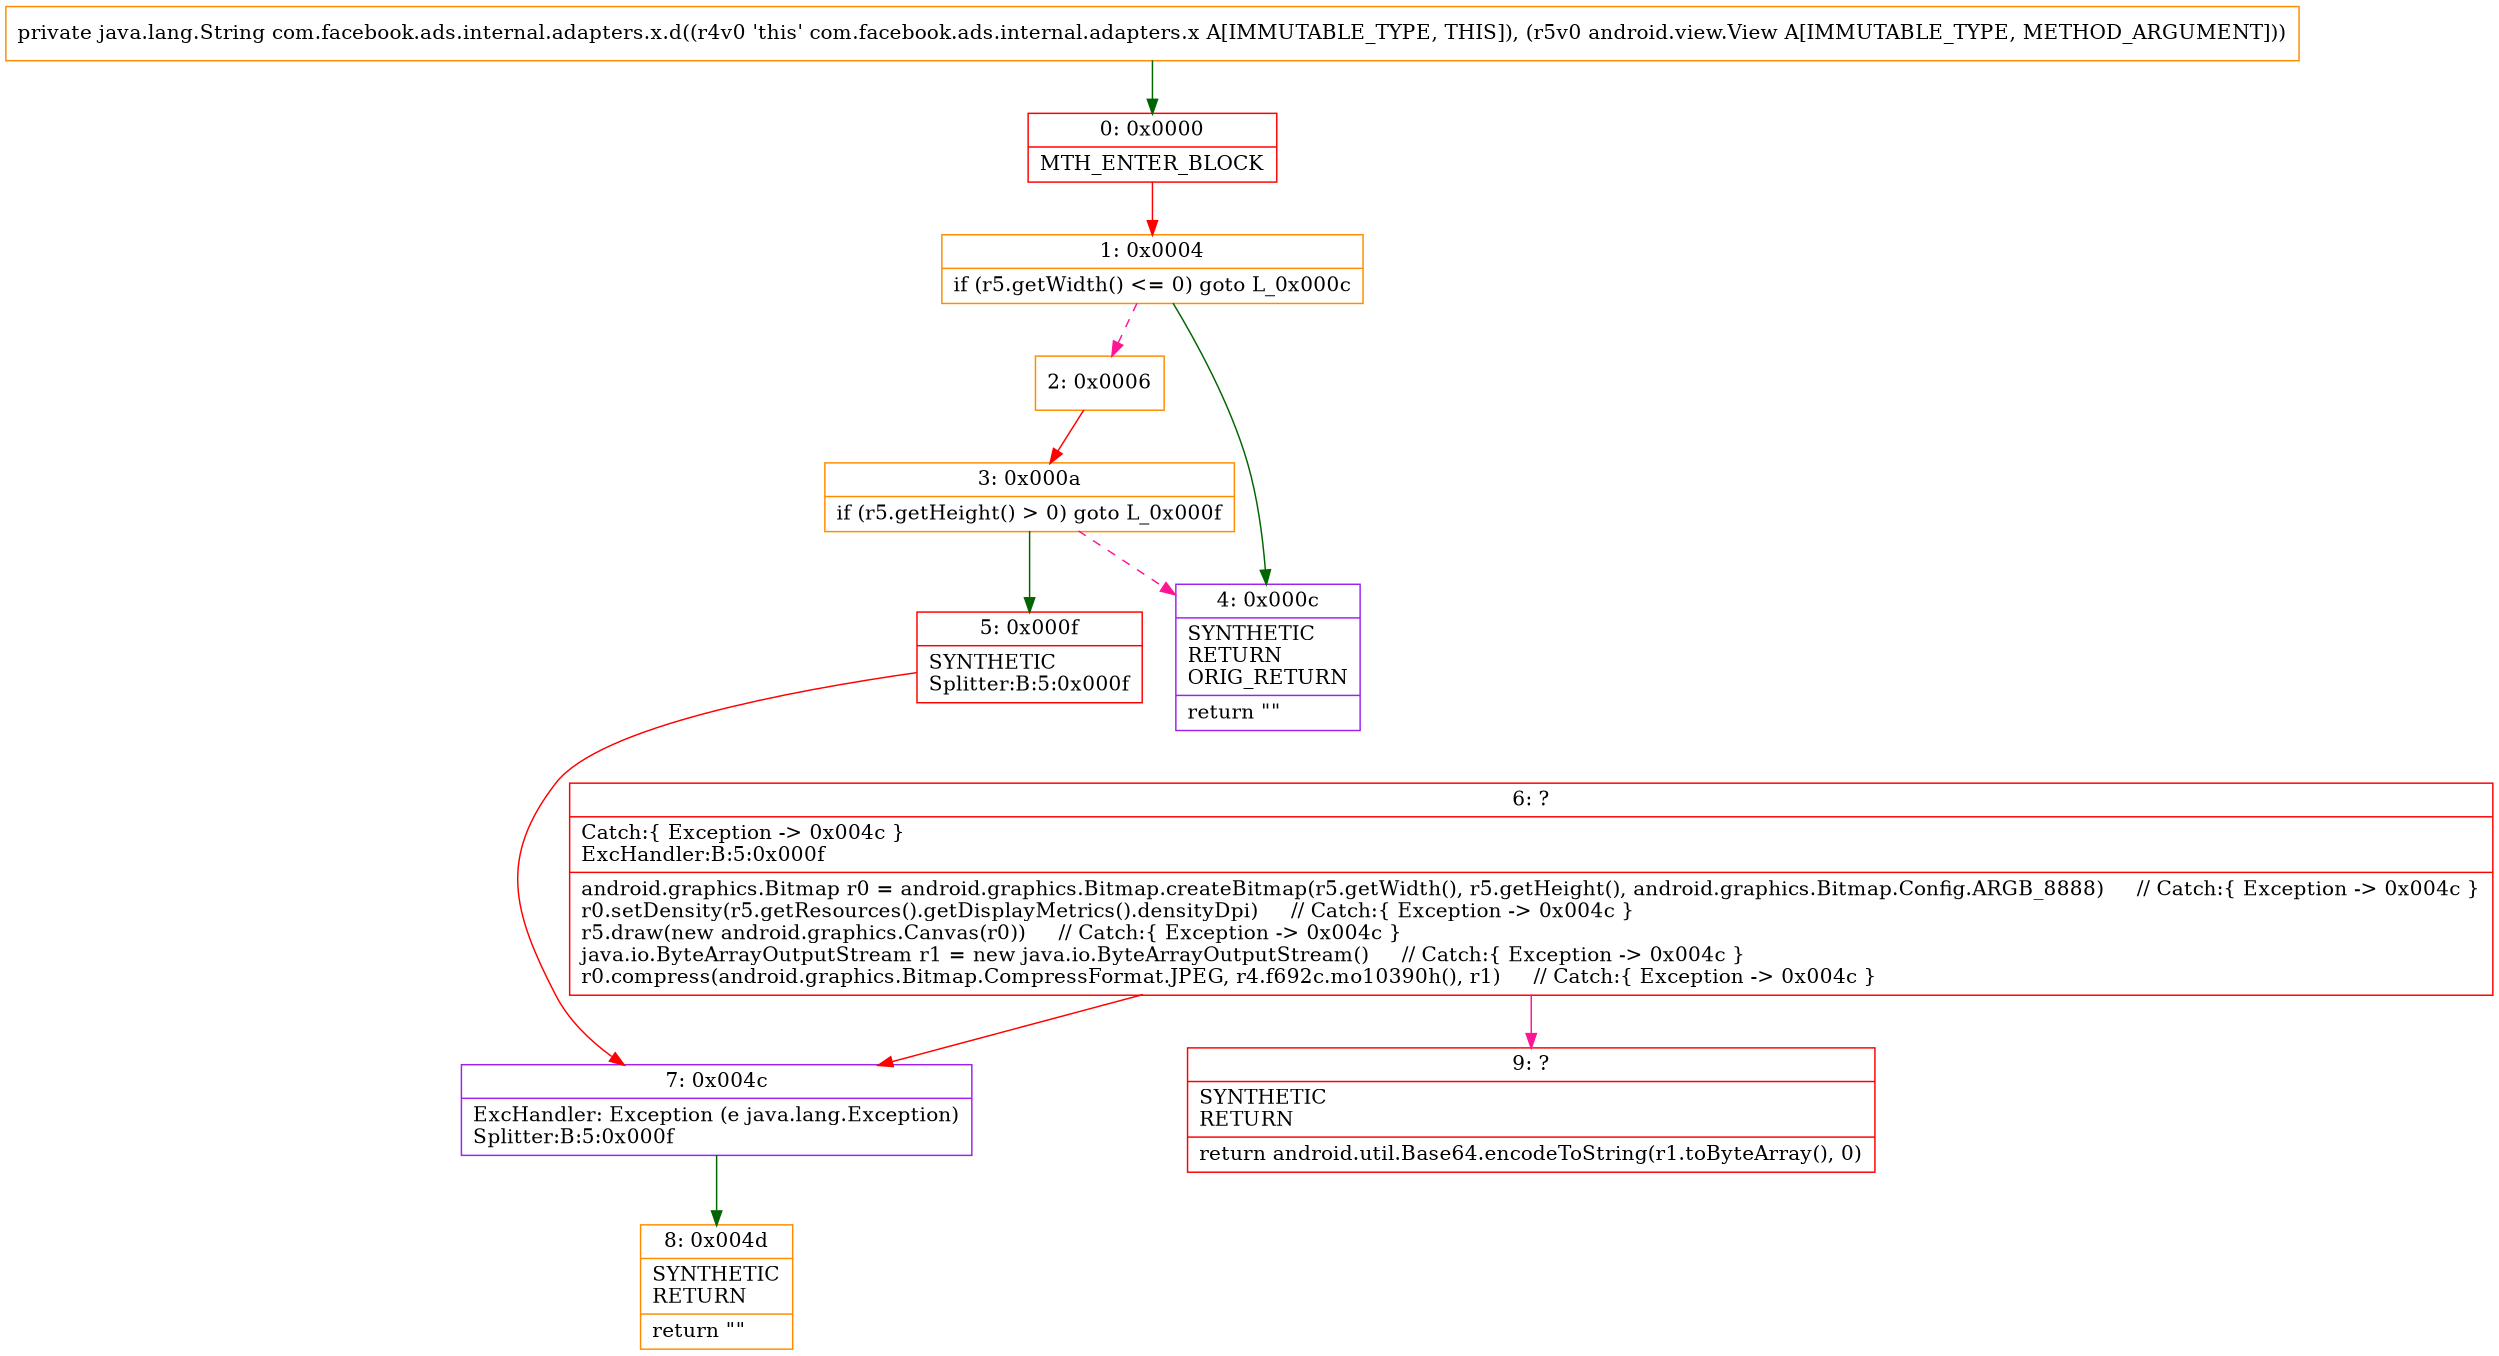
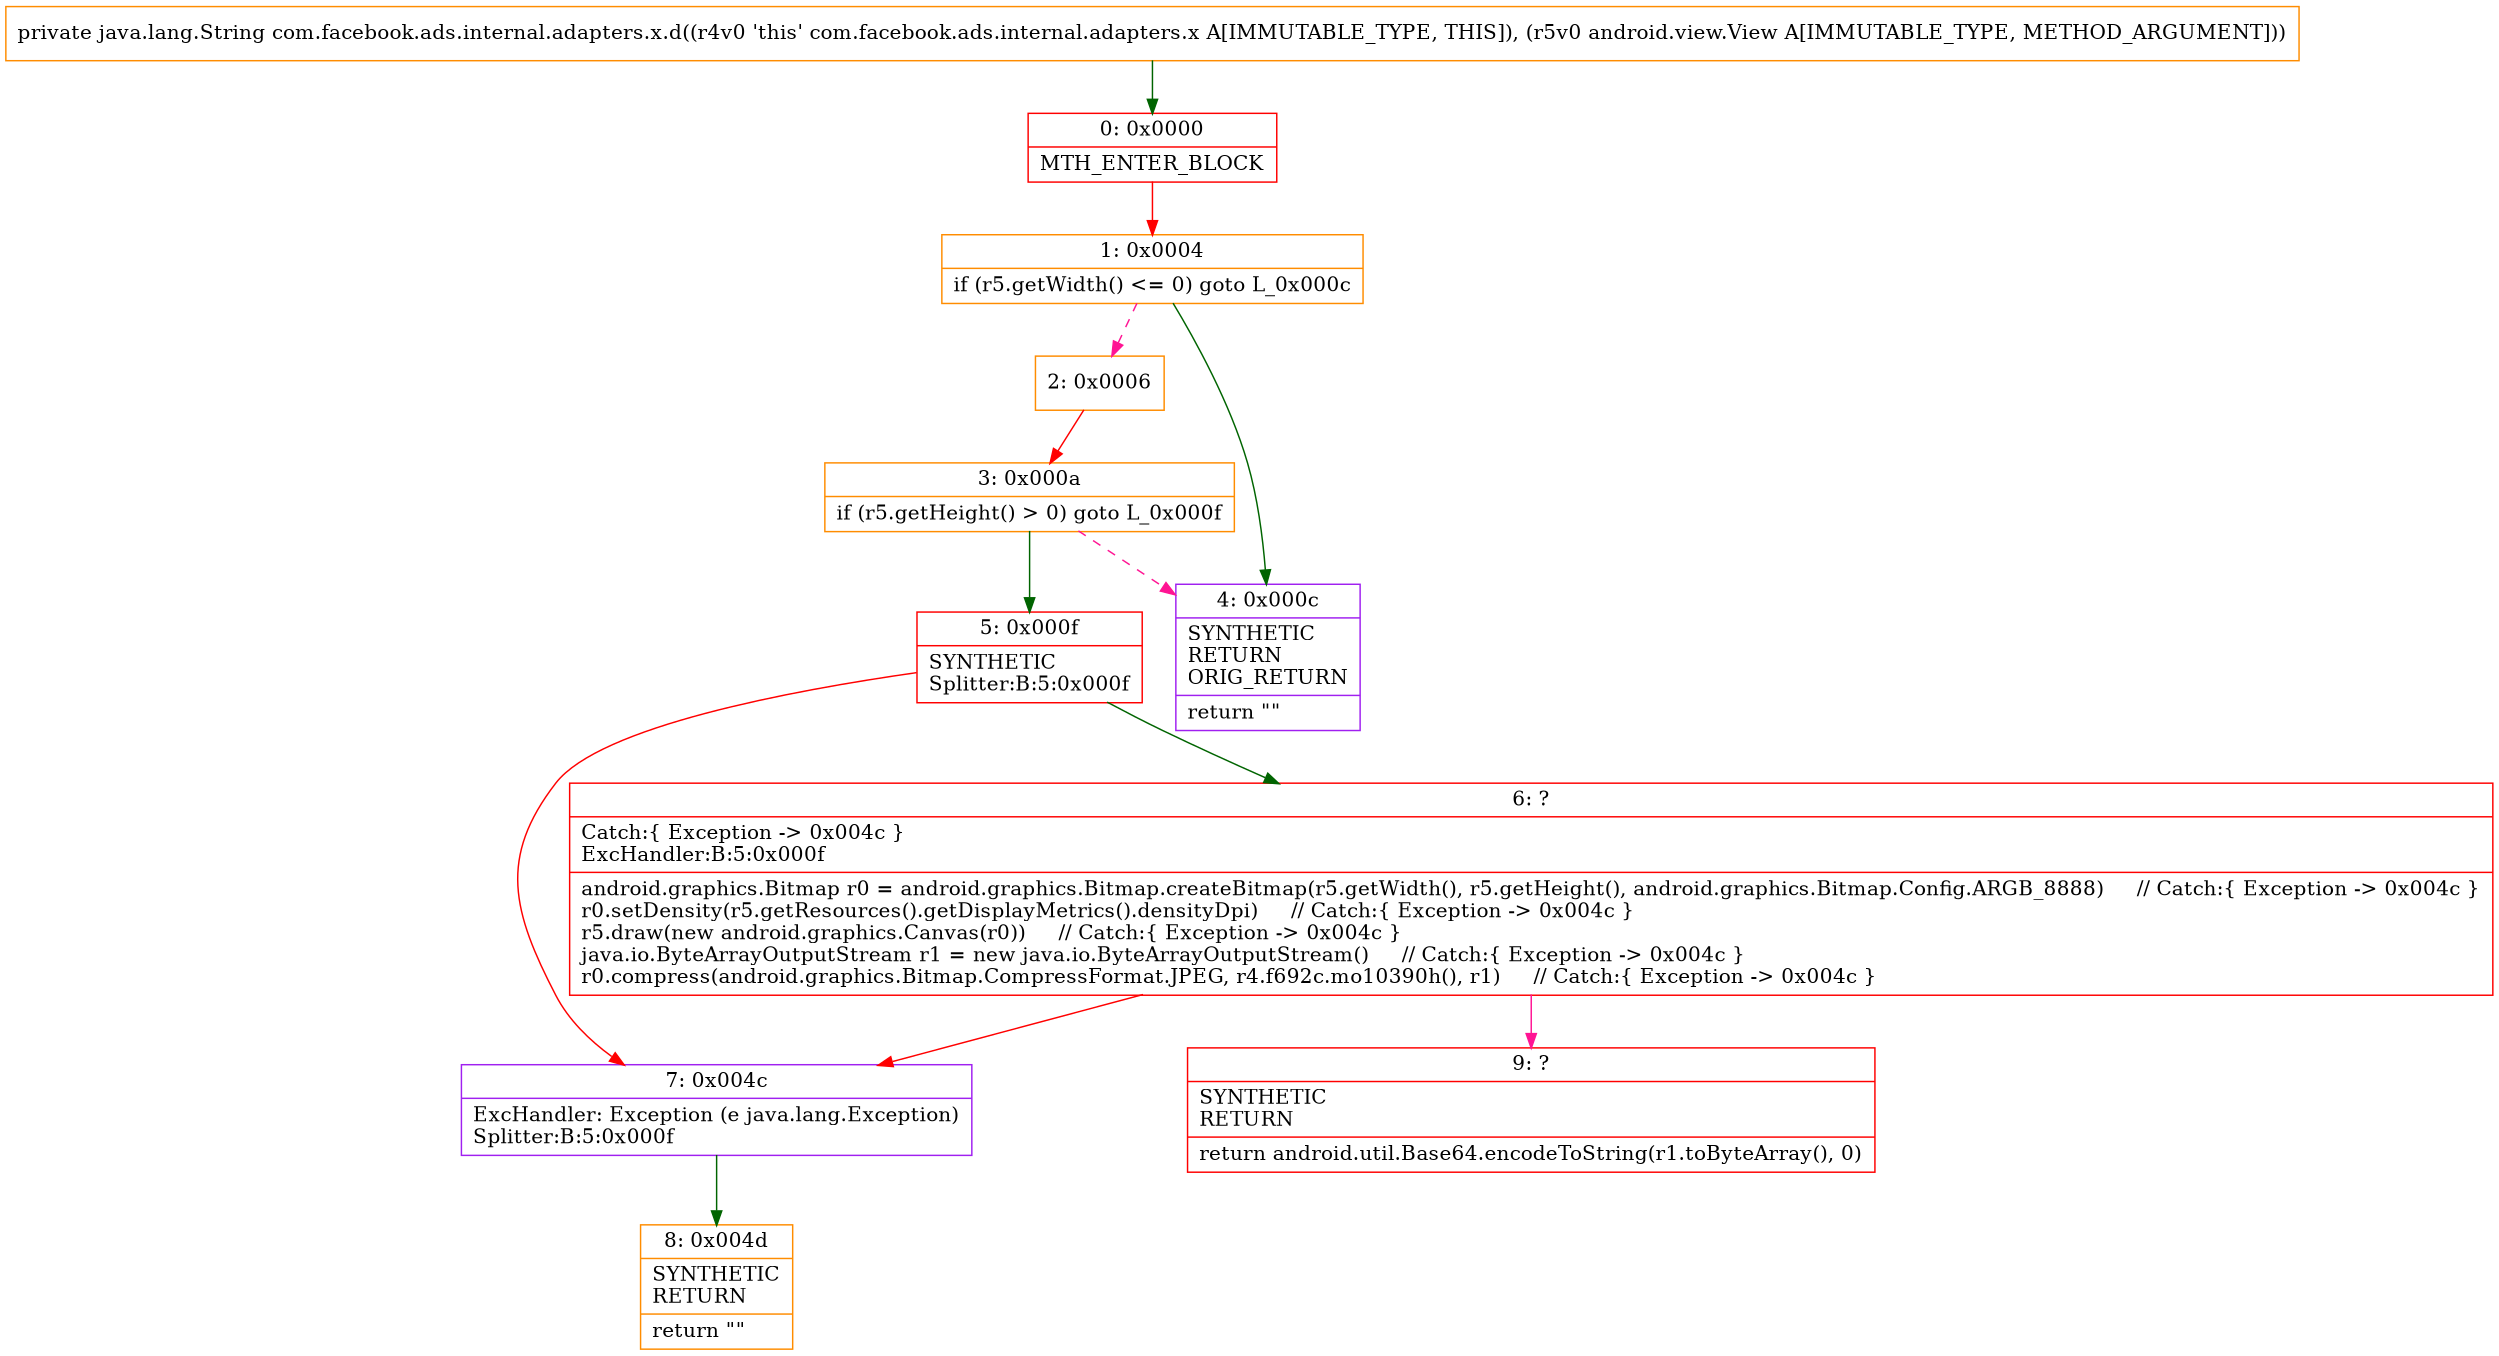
none -> (1185, 741)
